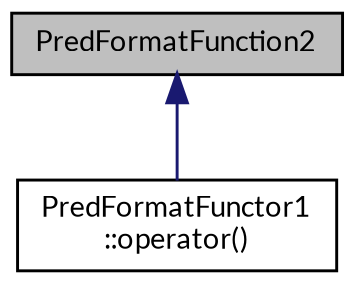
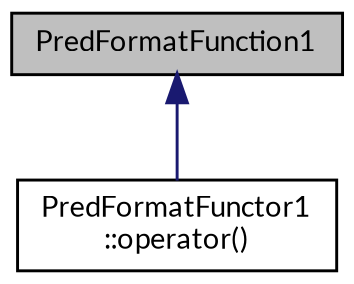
(177, 44) -> (177, 44)
